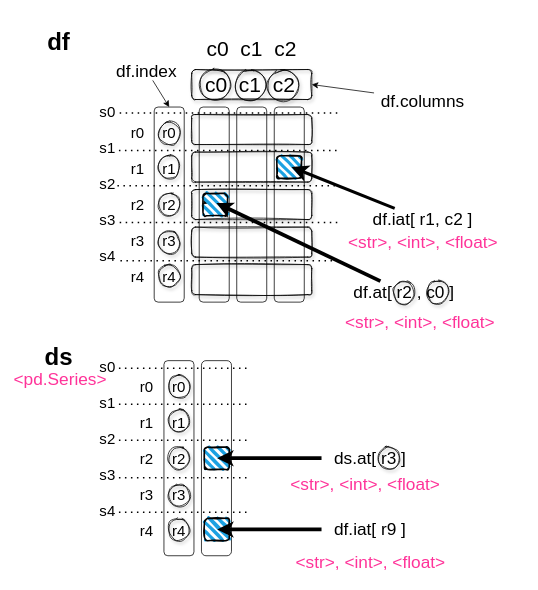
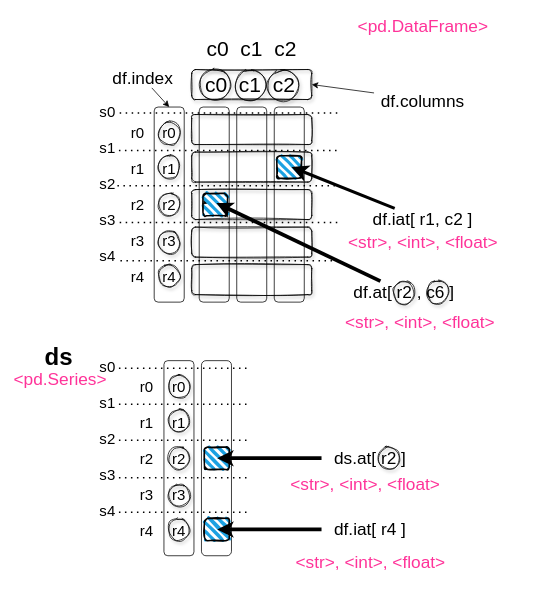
none -> (423, 27)
(59, 42) -> none
(147, 71) -> (143, 78)
(404, 292) -> (404, 292)
(370, 458) -> (370, 458)
(370, 529) -> (370, 529)
